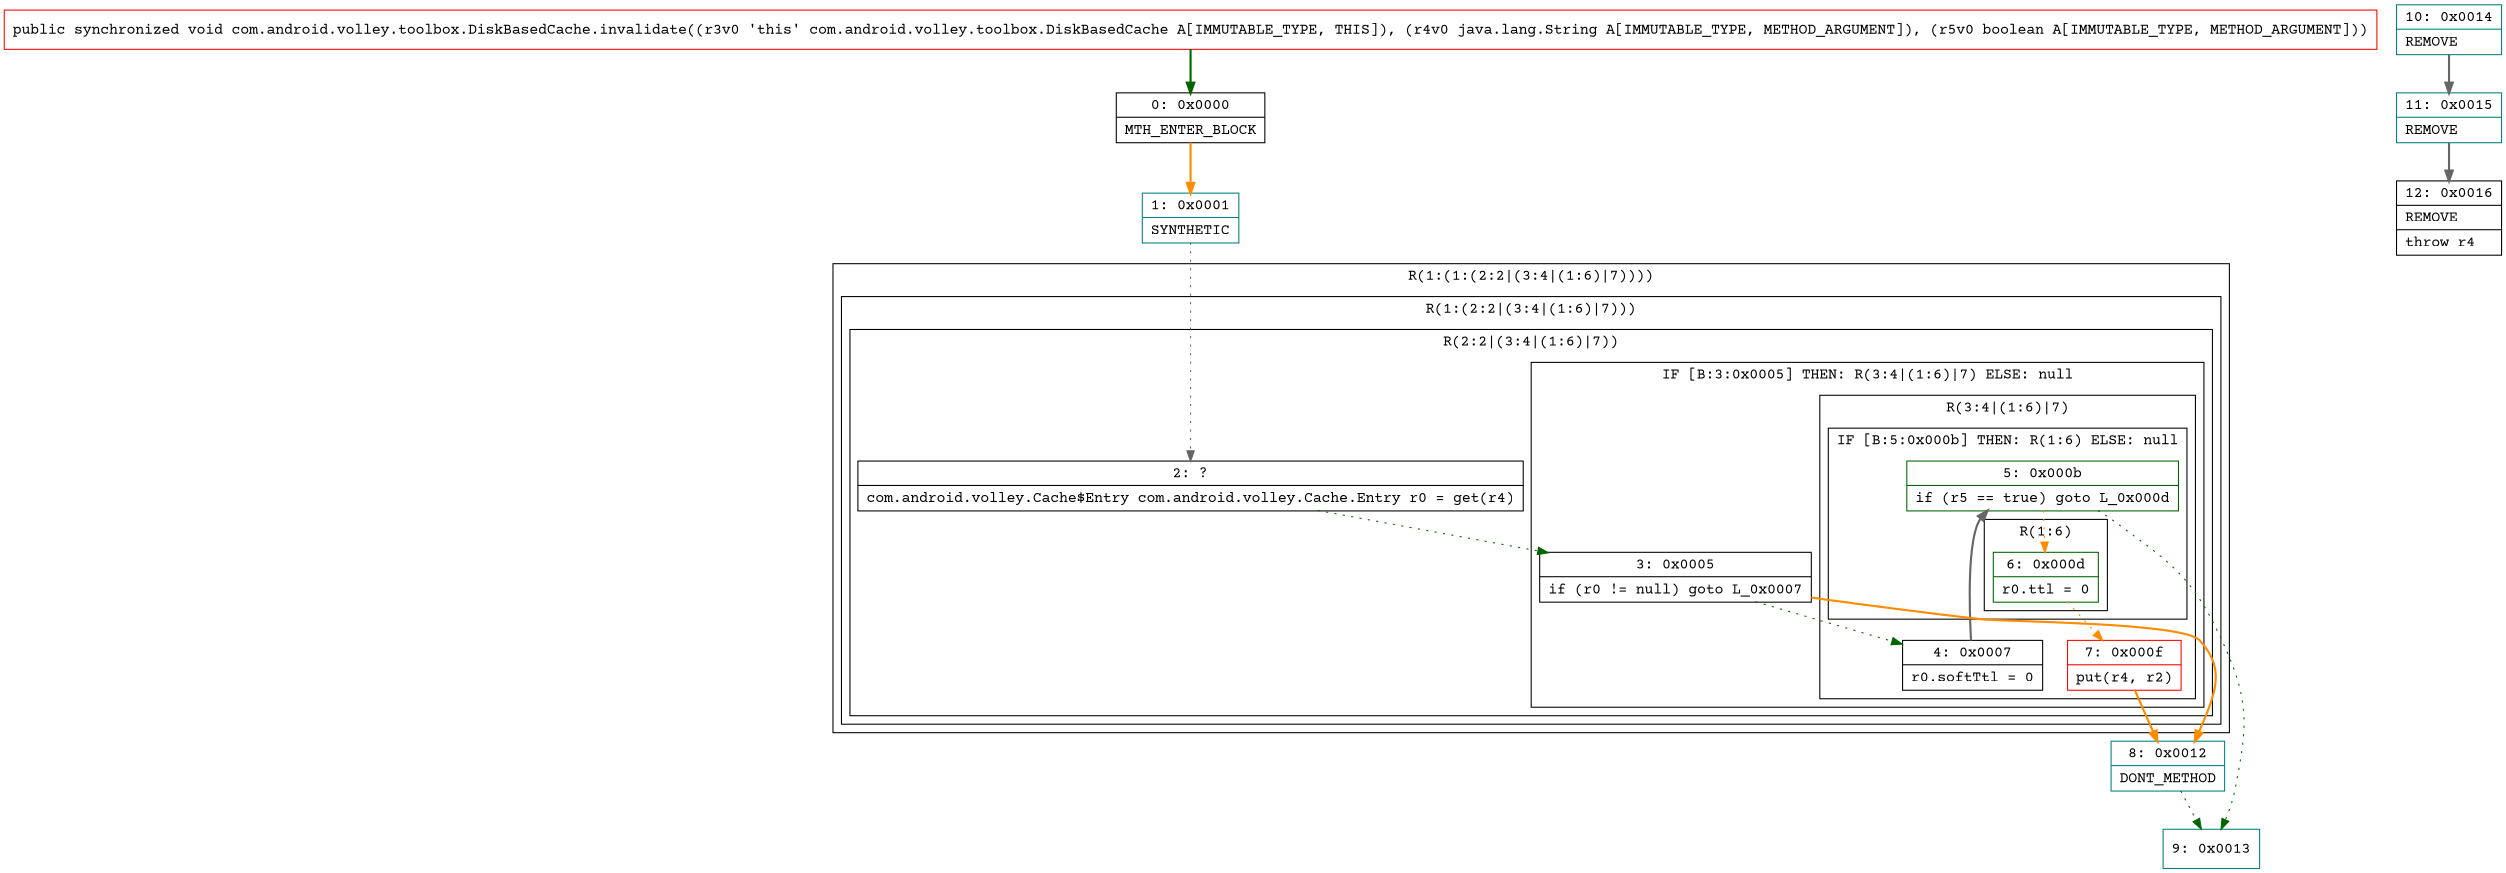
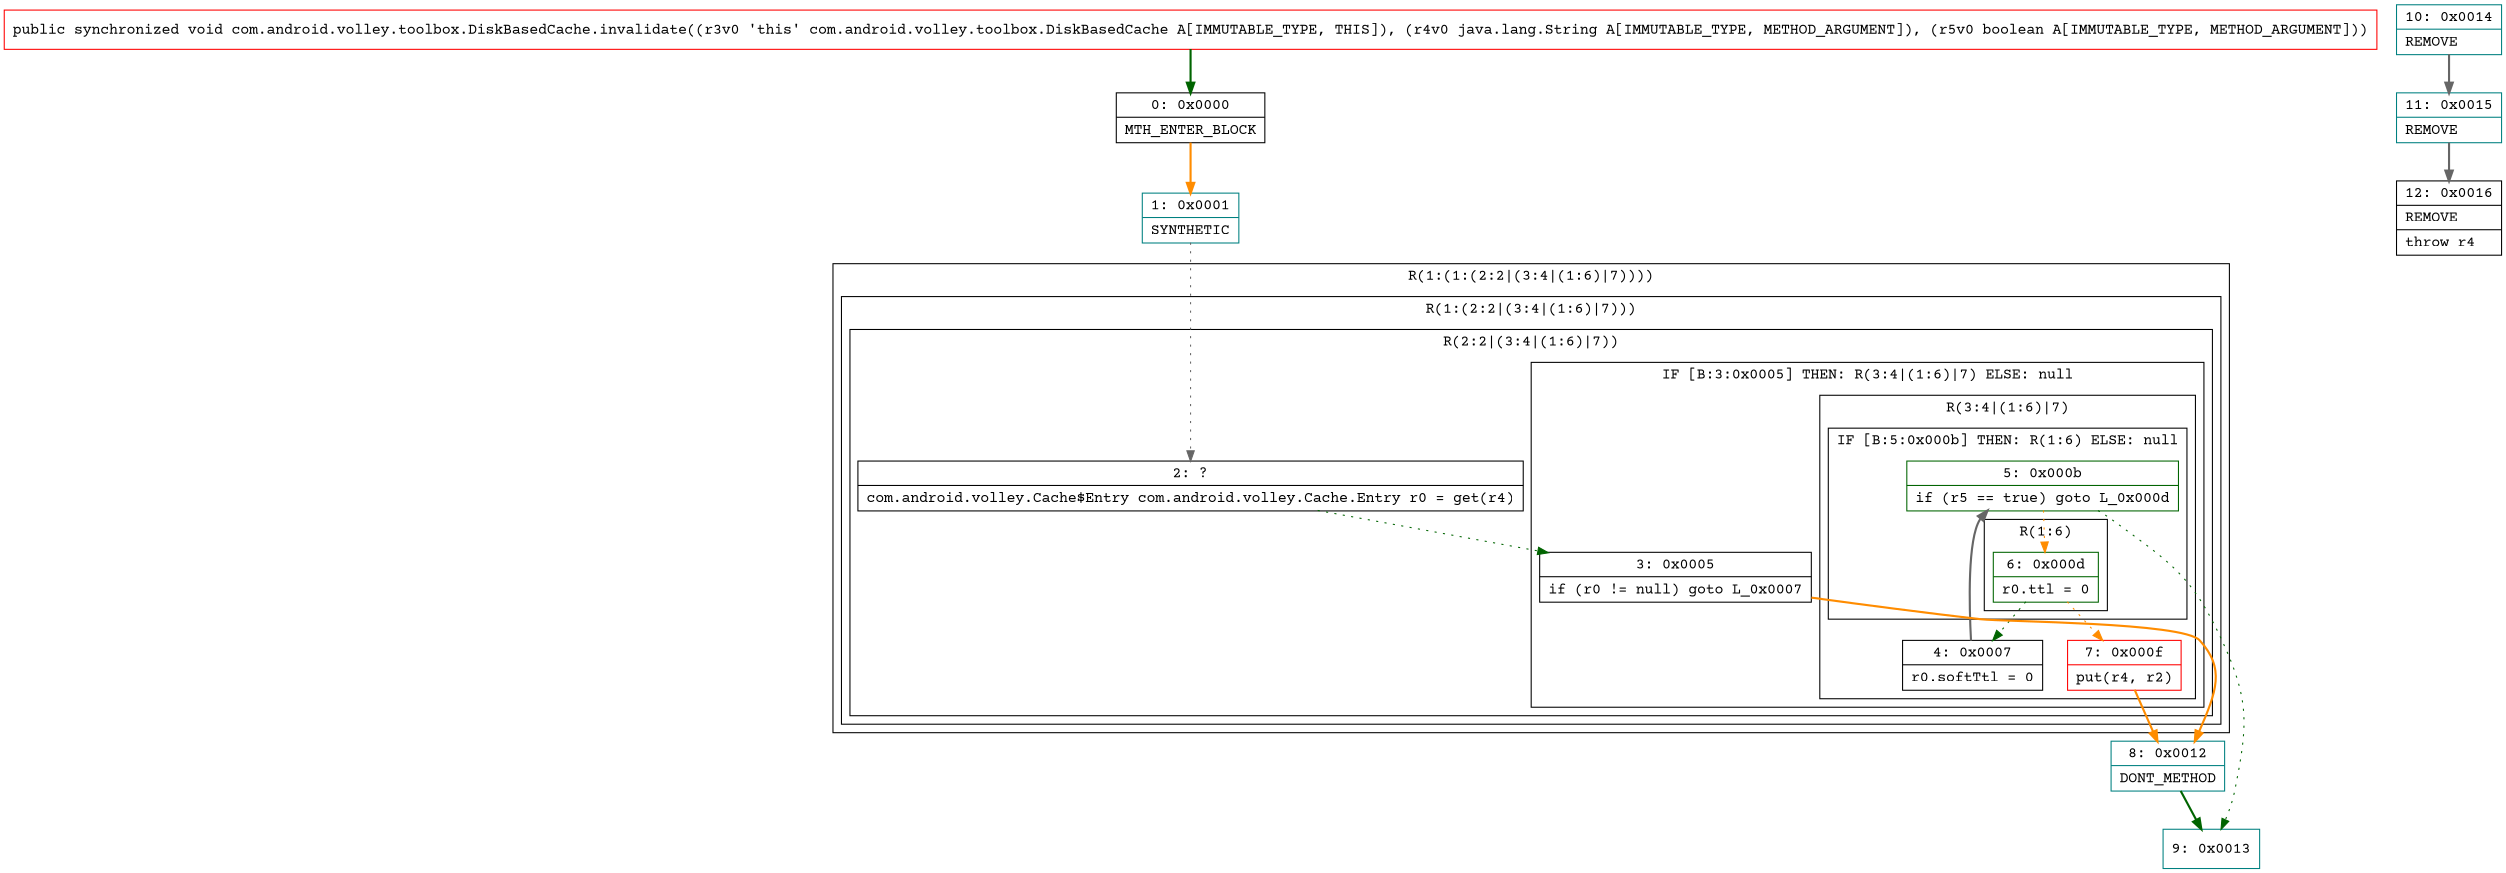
(1813, 619) -> (2013, 617)
(2188, 805) -> (2188, 805)
